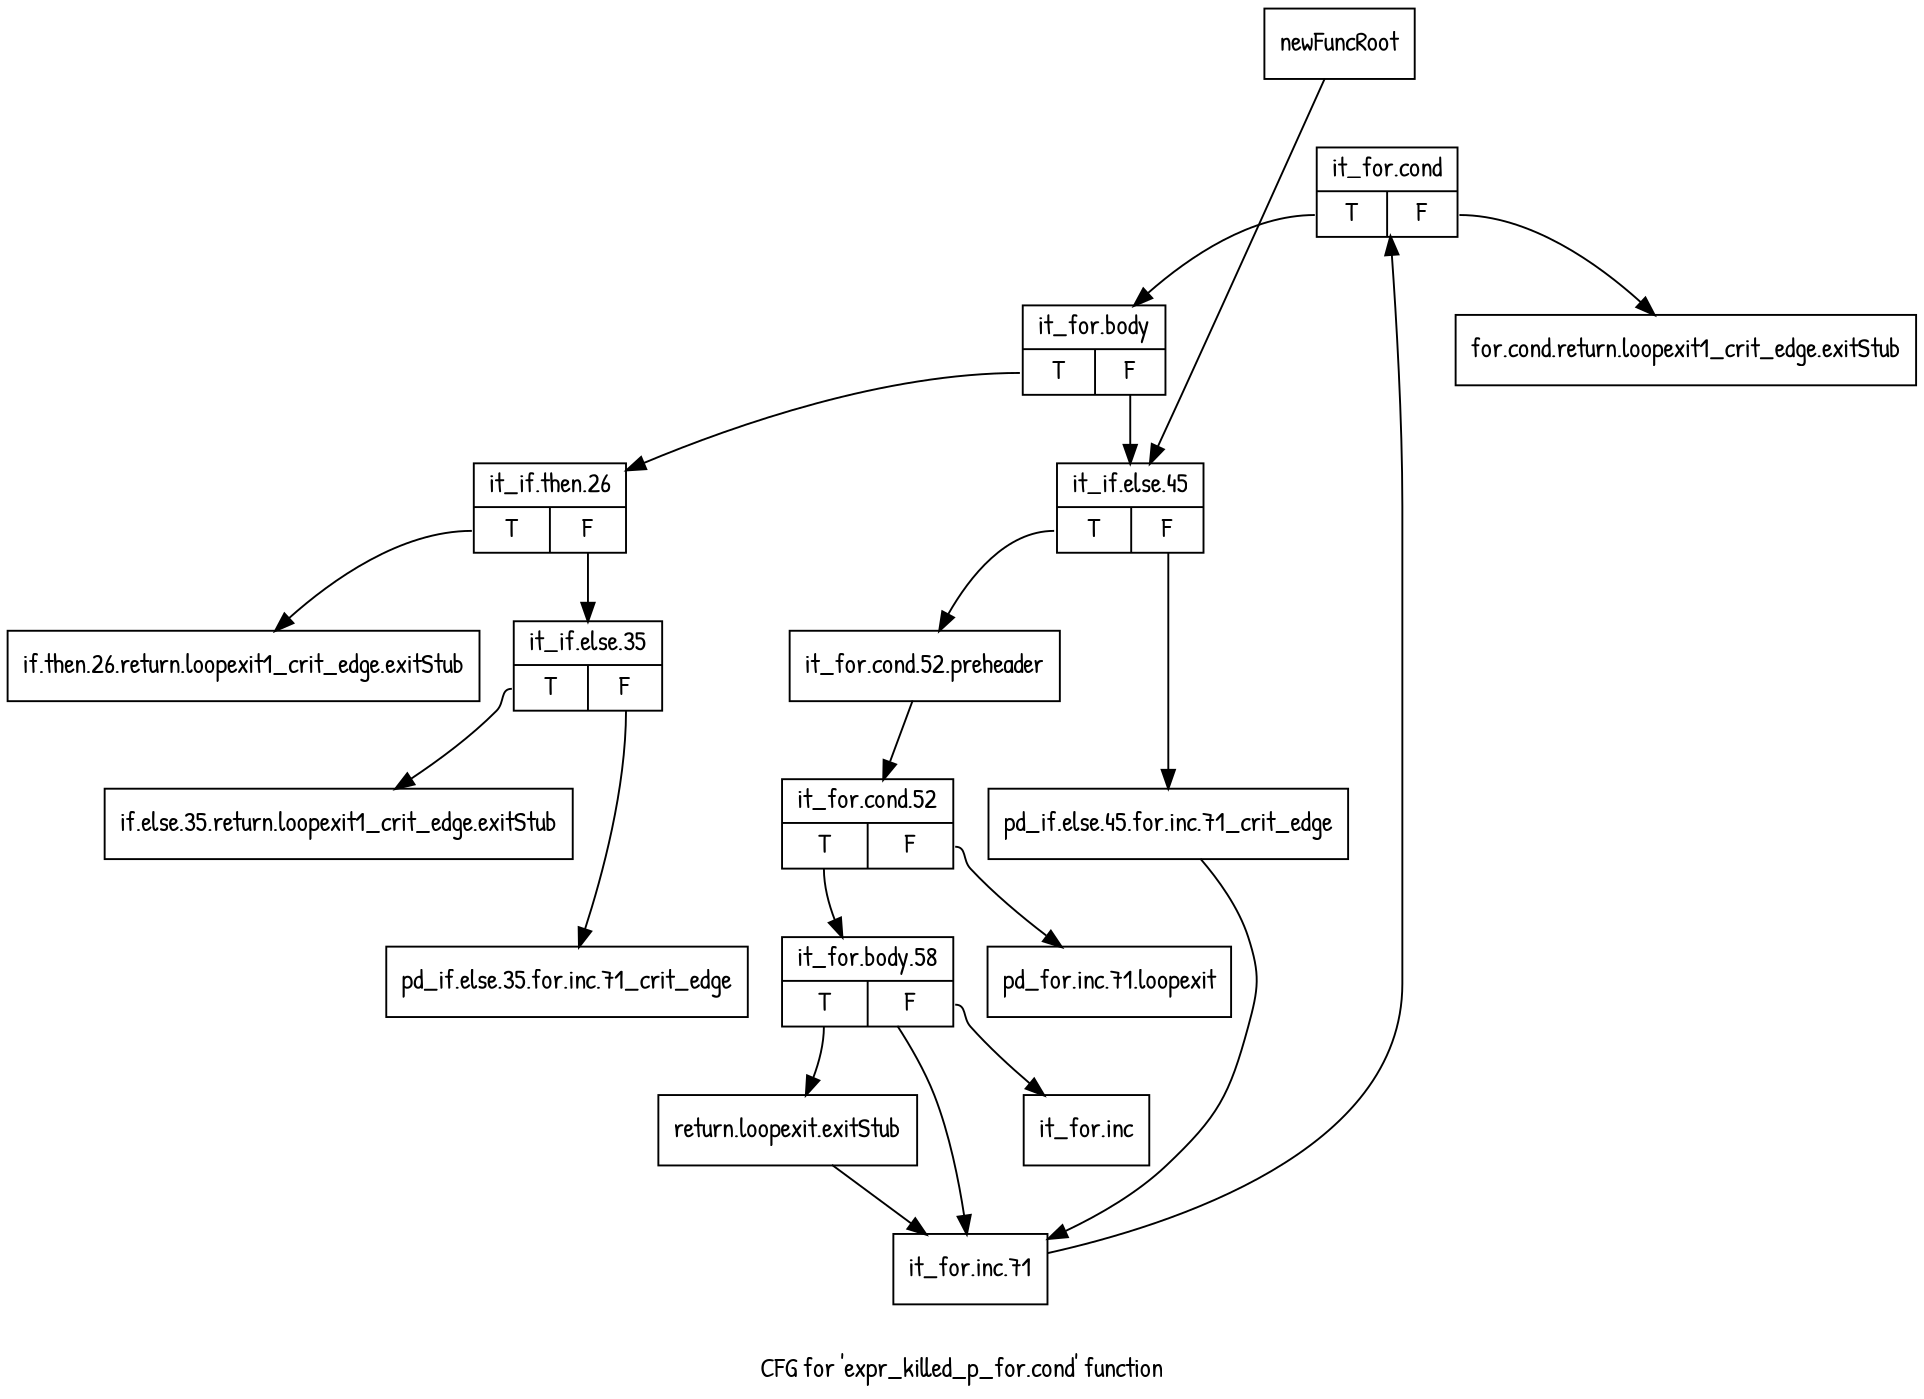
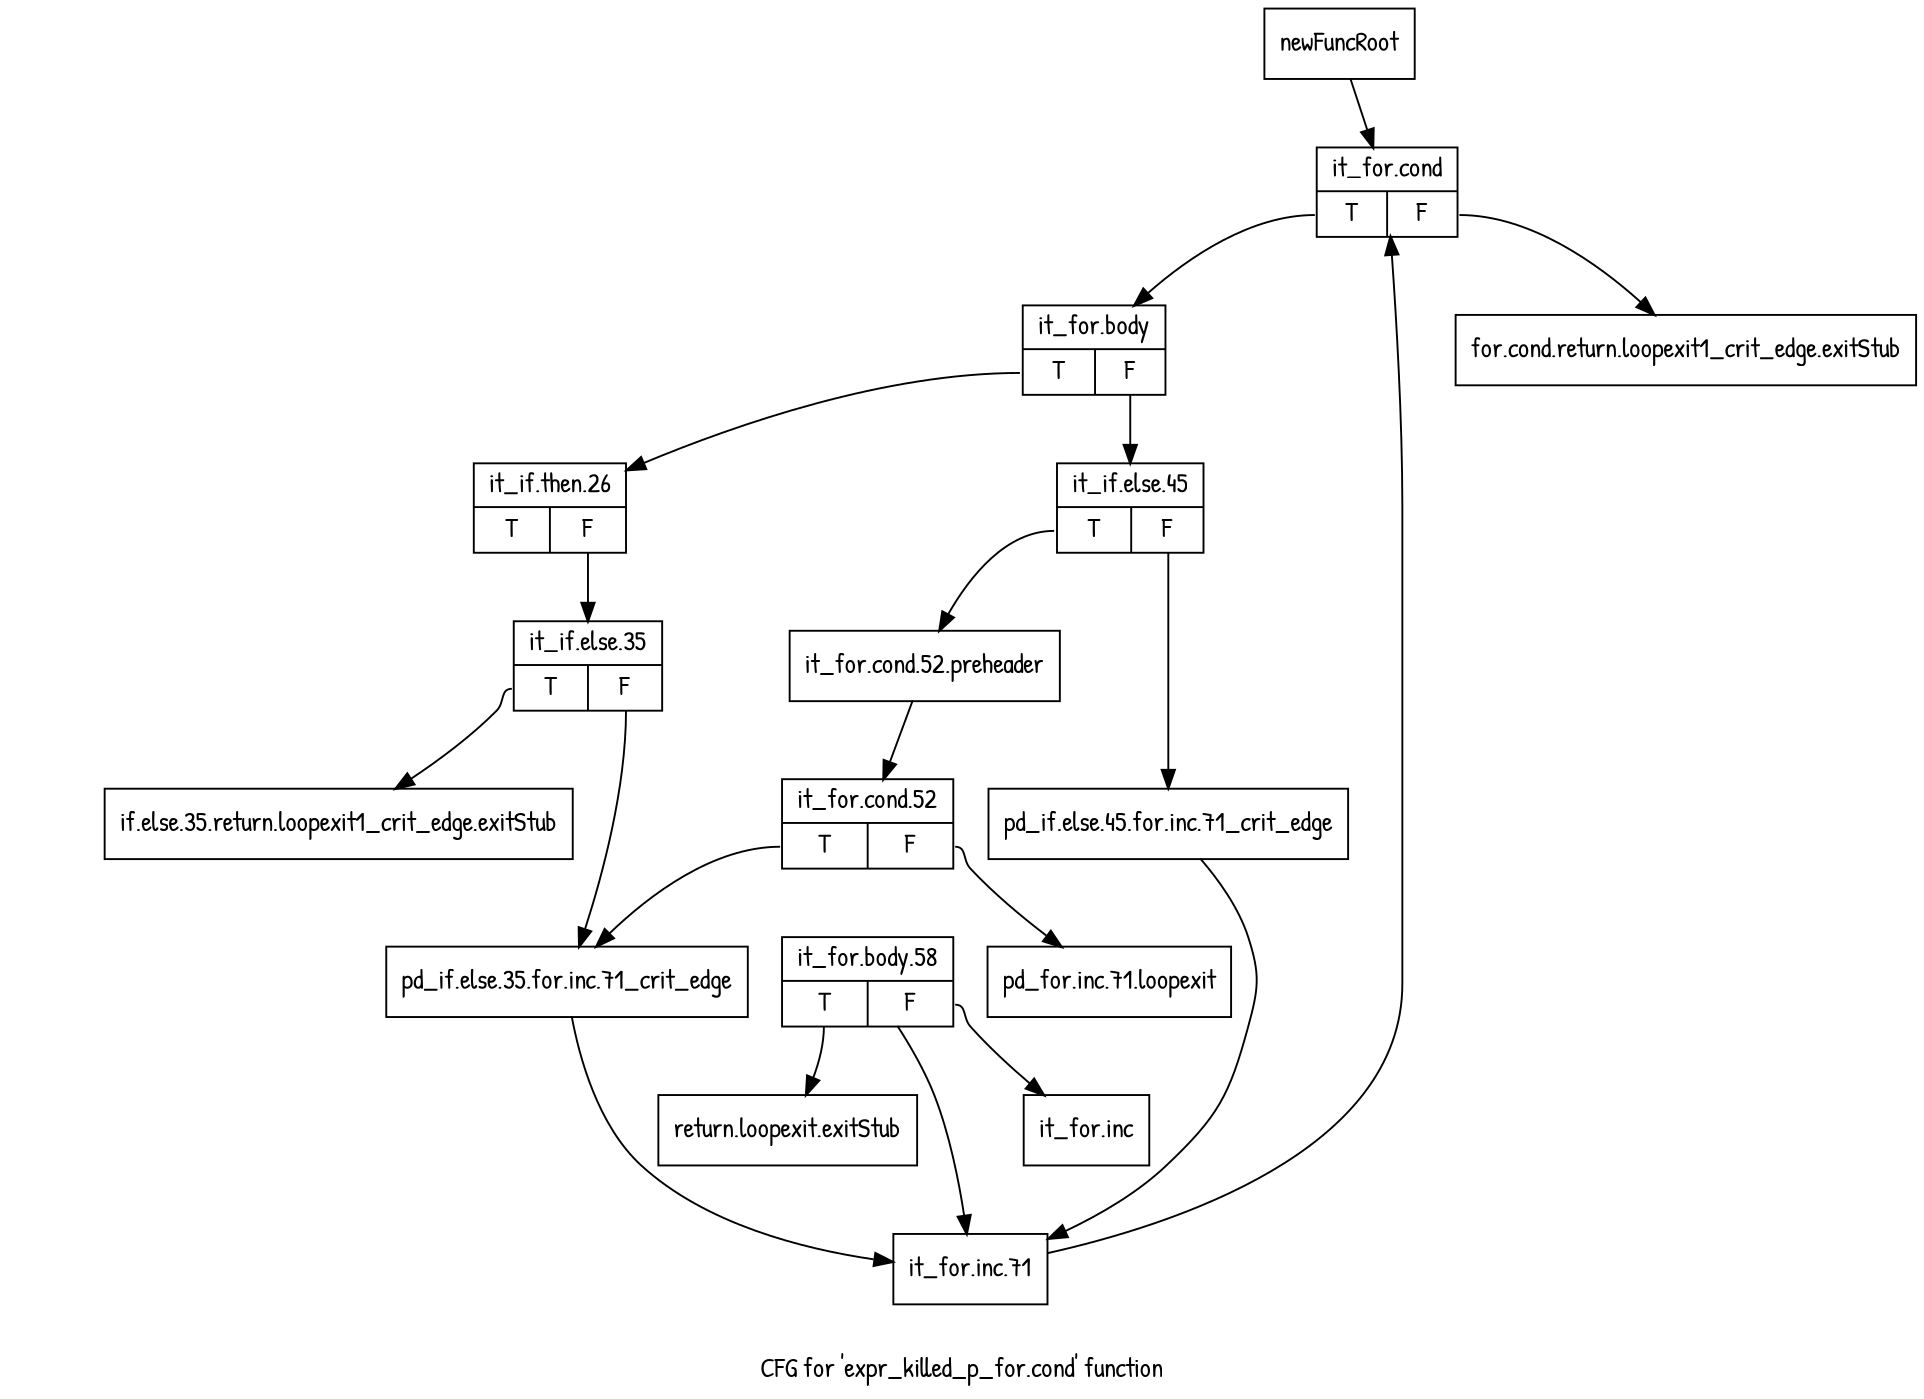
(1242, 263) -> (1359, 104)
(244, 666) -> none
(827, 895) -> (687, 874)
(872, 1194) -> (676, 1192)
